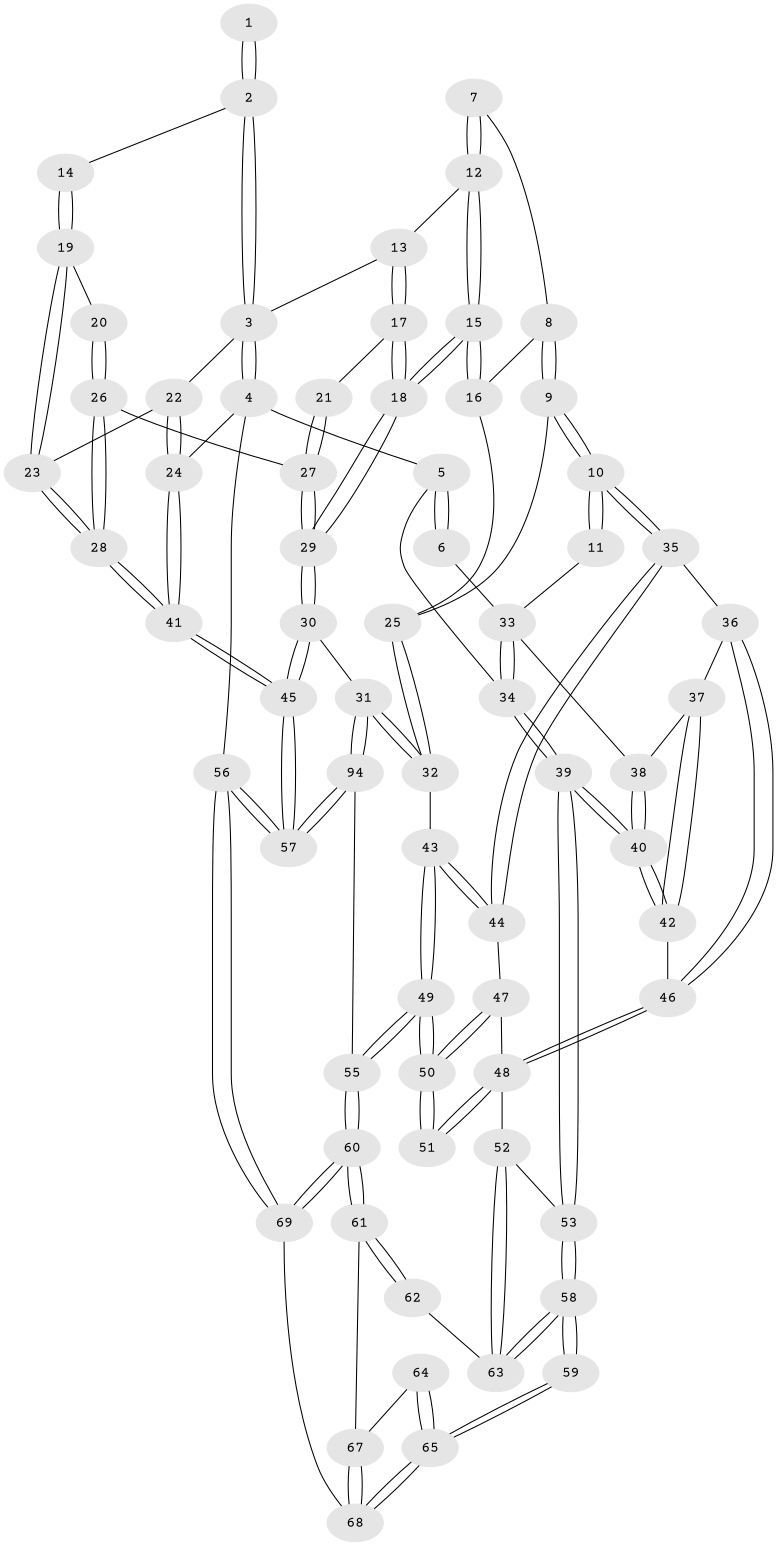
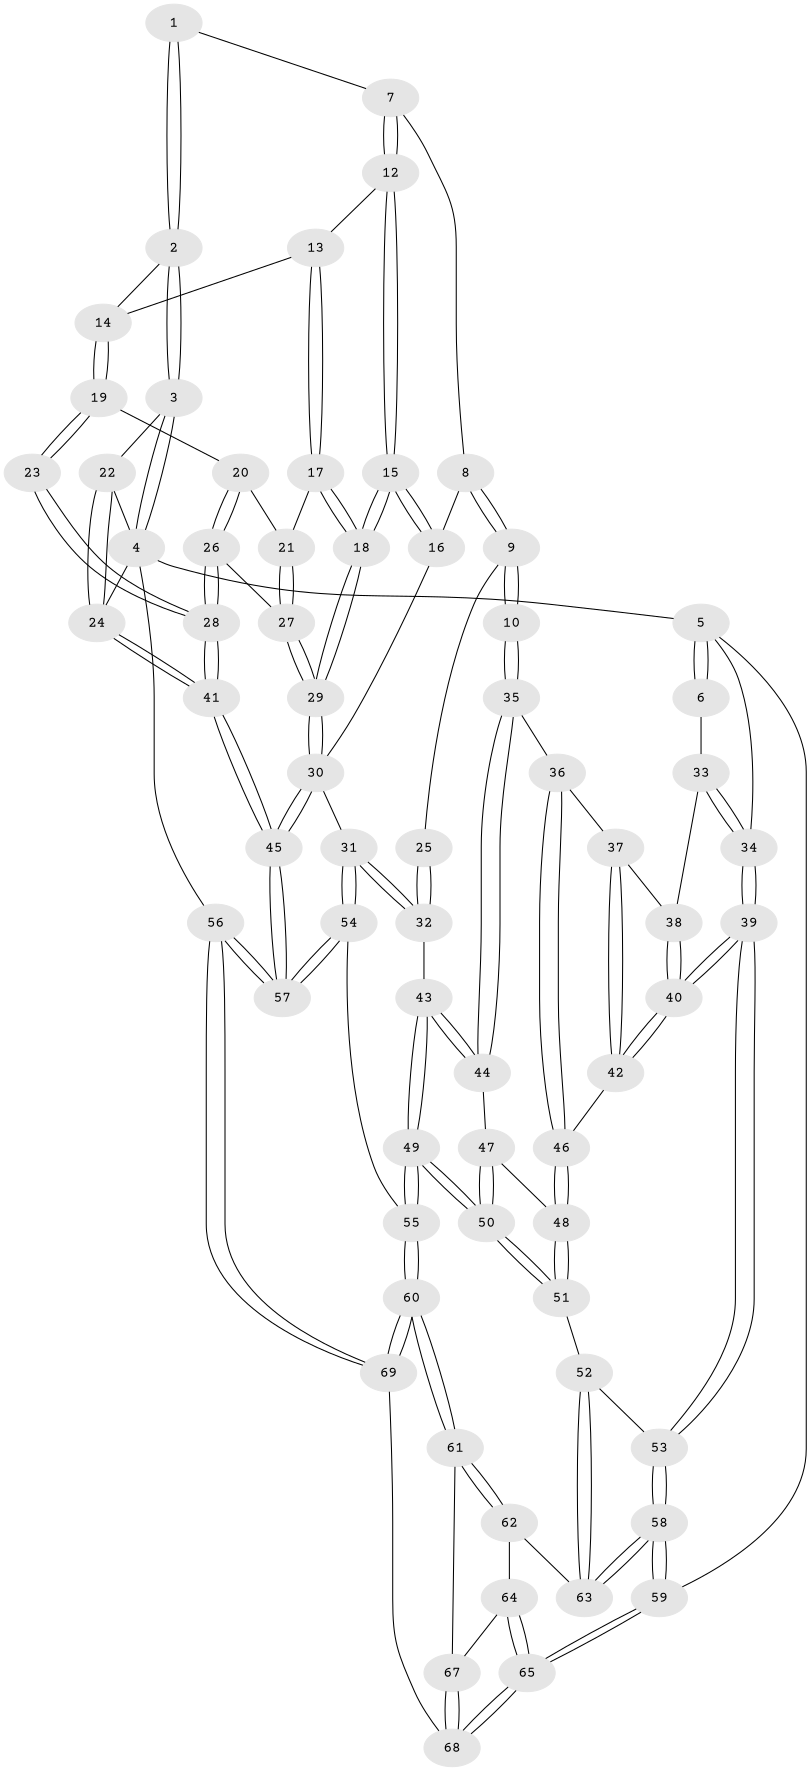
none -> (282, 60)
(324, 285) -> (209, 285)
(113, 430) -> (122, 510)
none -> (264, 510)
(491, 531) -> (382, 663)
(596, 548) -> none
(355, 773) -> (349, 923)
(502, 1111) -> (573, 1336)
none -> (806, 1125)
none -> (509, 1561)
